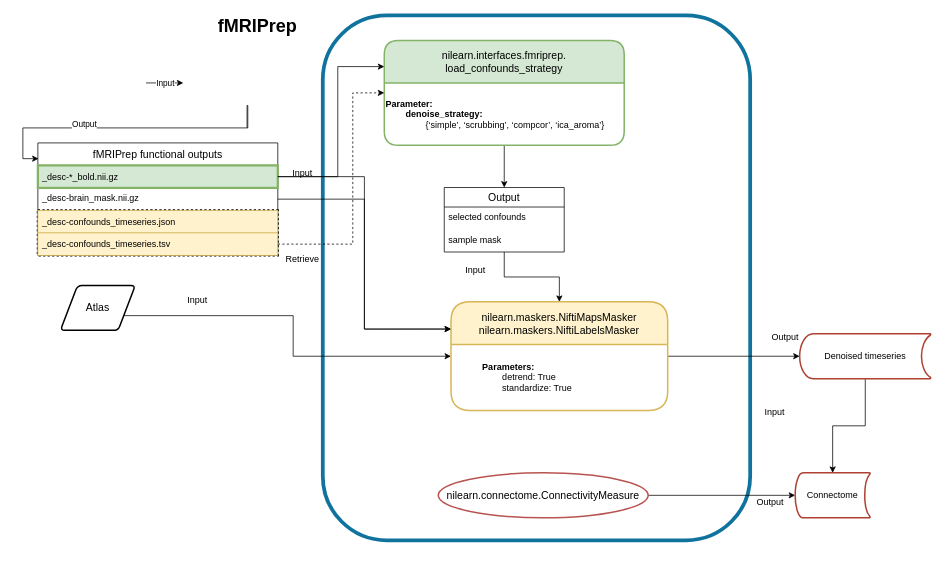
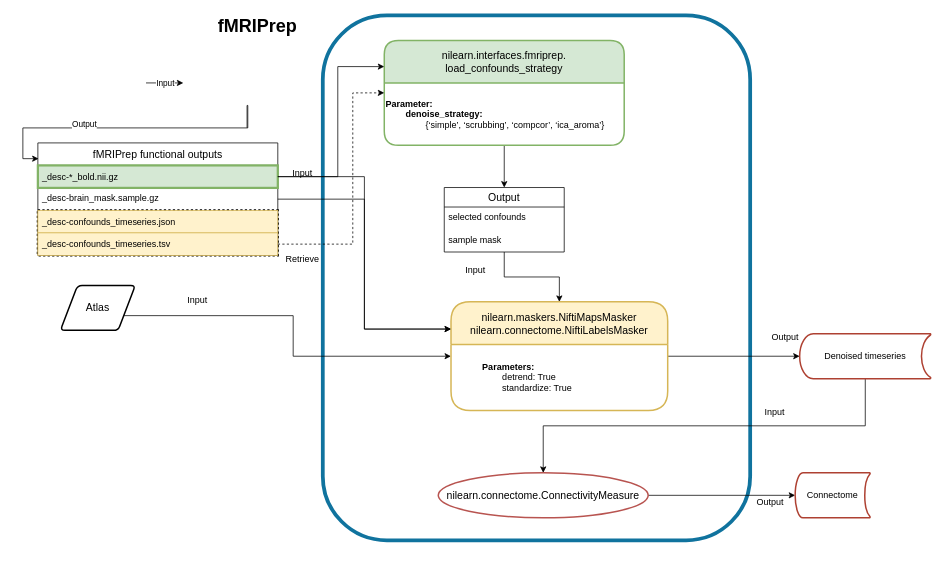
(94, 198) -> (103, 198)
(559, 318) -> (559, 318)
(833, 446) -> (668, 426)
